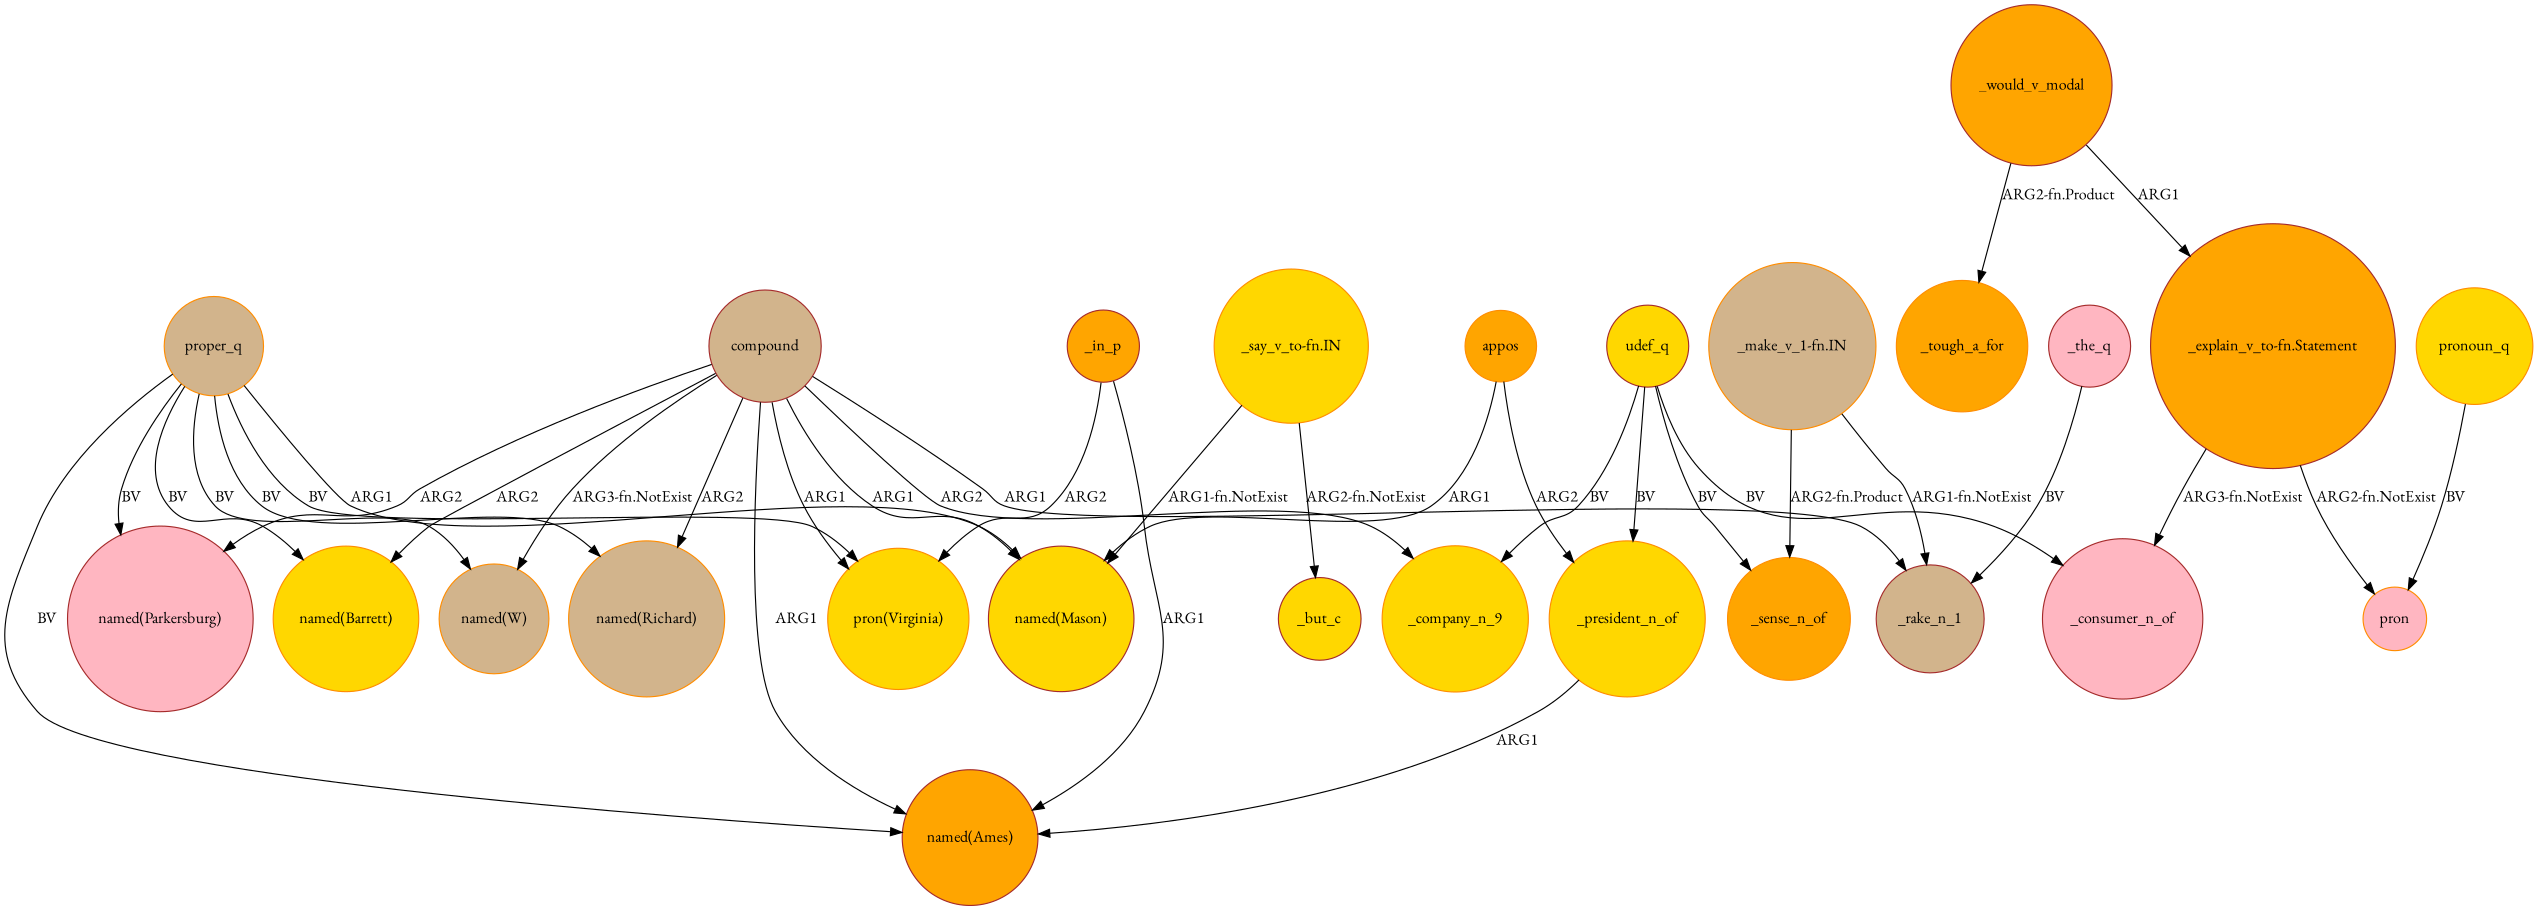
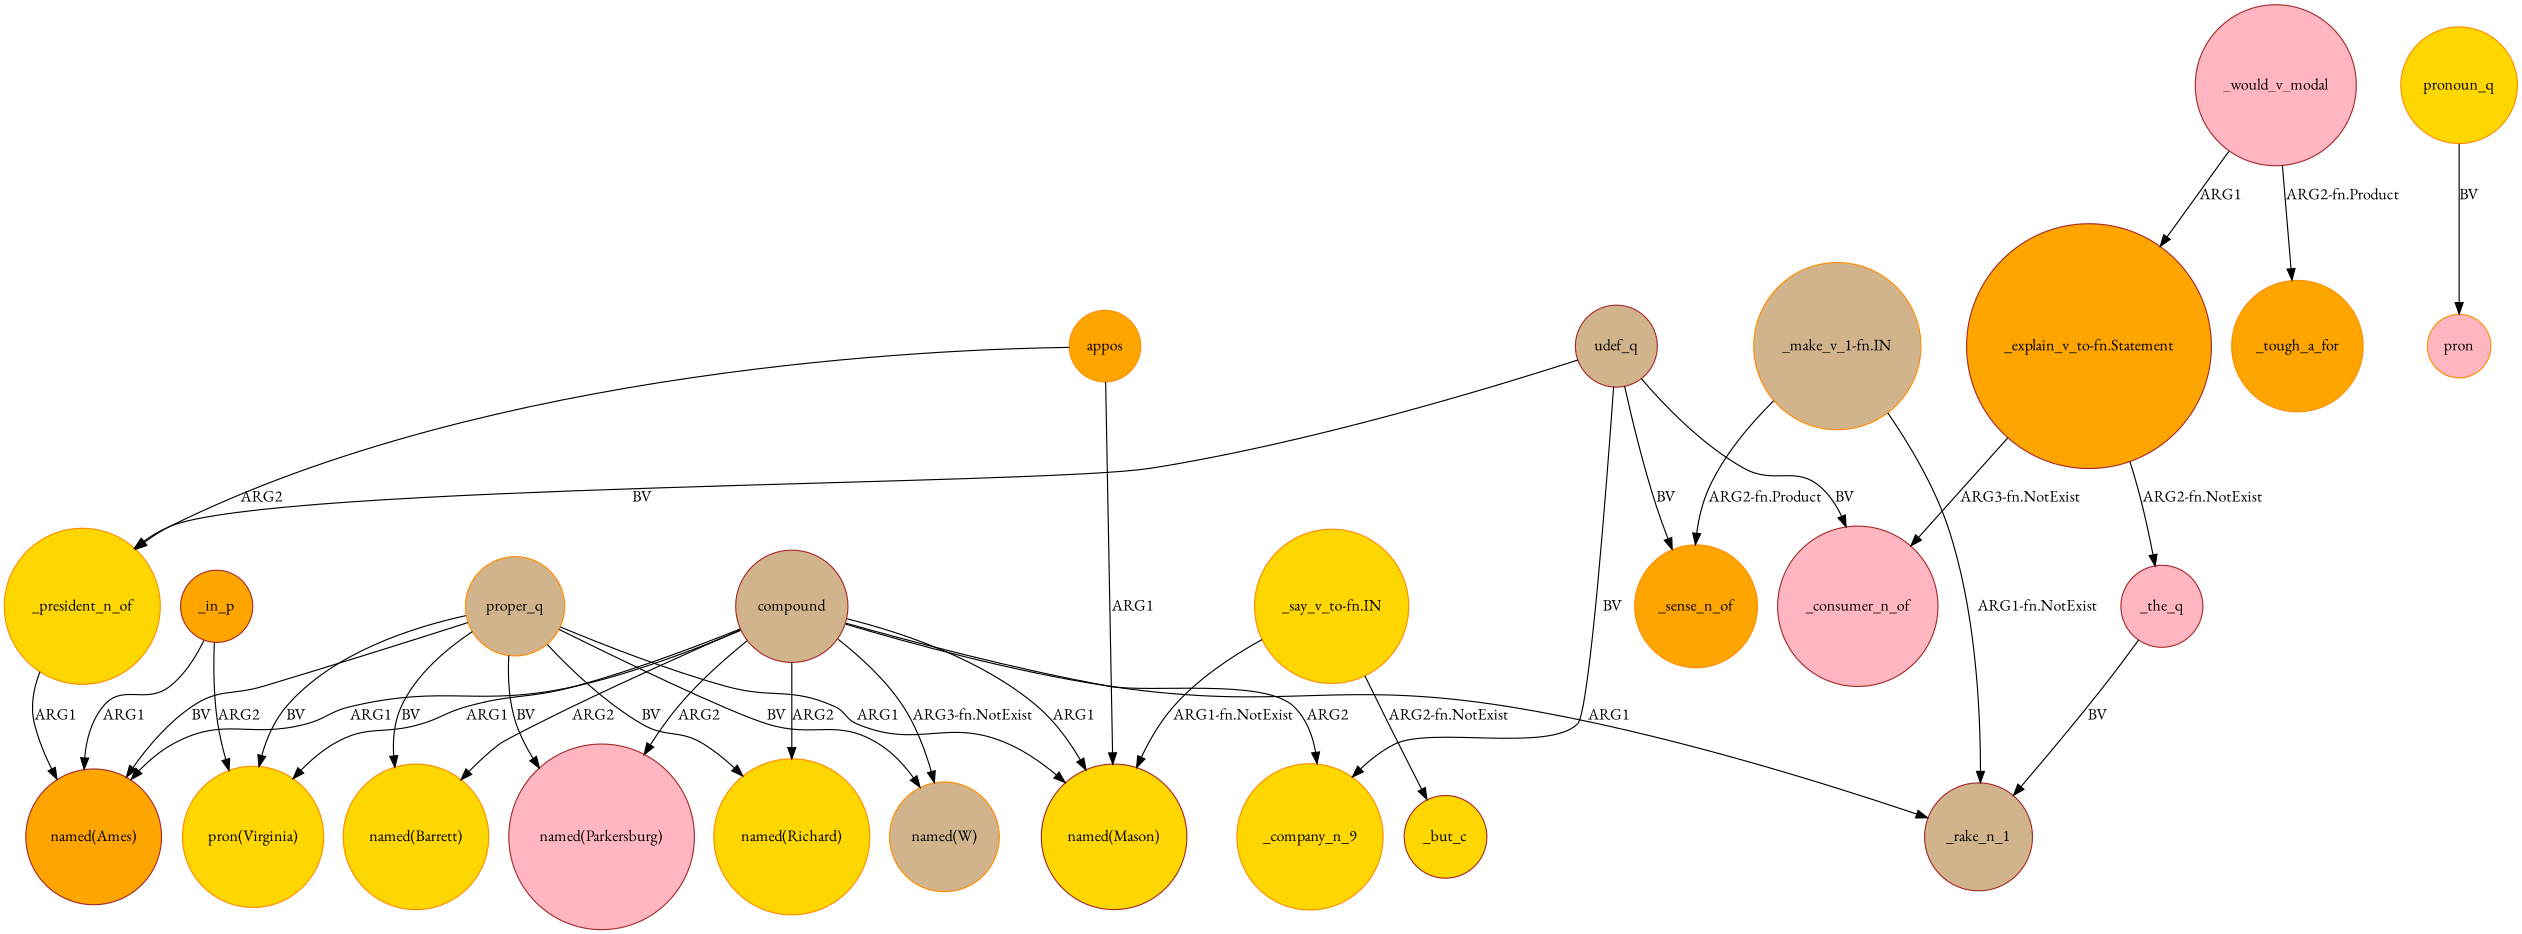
(2032, 85) -> (2276, 85)
(1648, 346) -> (1616, 346)
(2328, 528) -> (2143, 508)
(647, 619) -> (792, 837)
